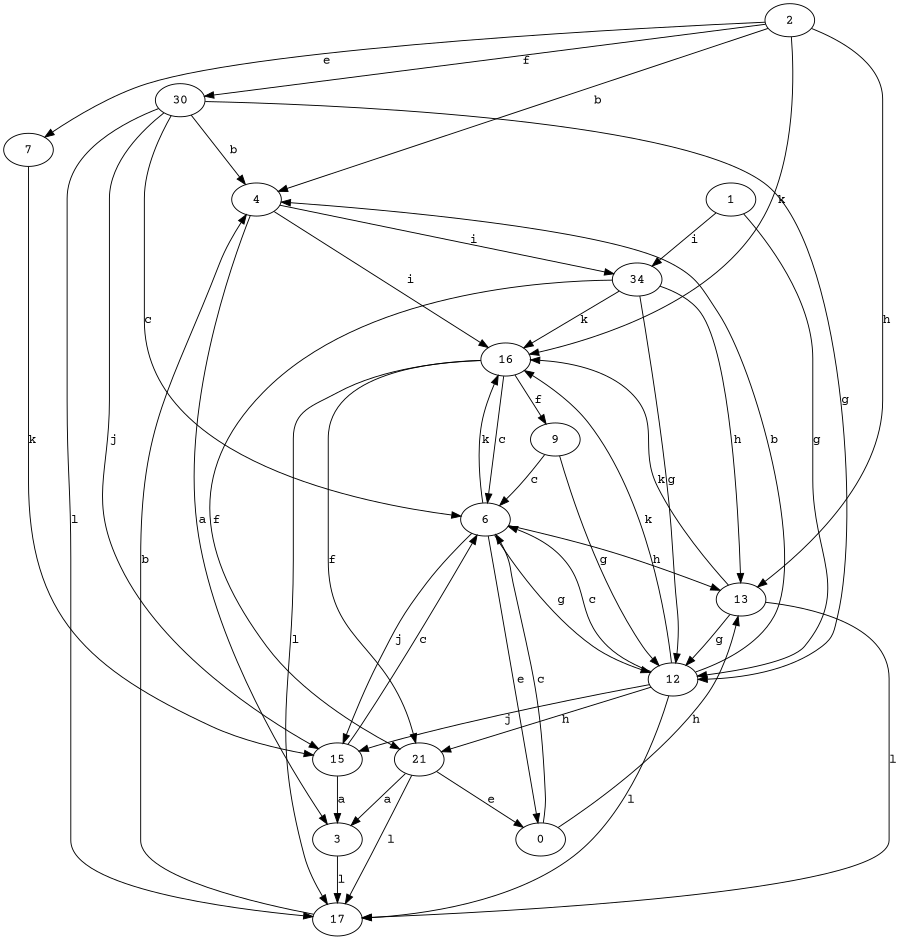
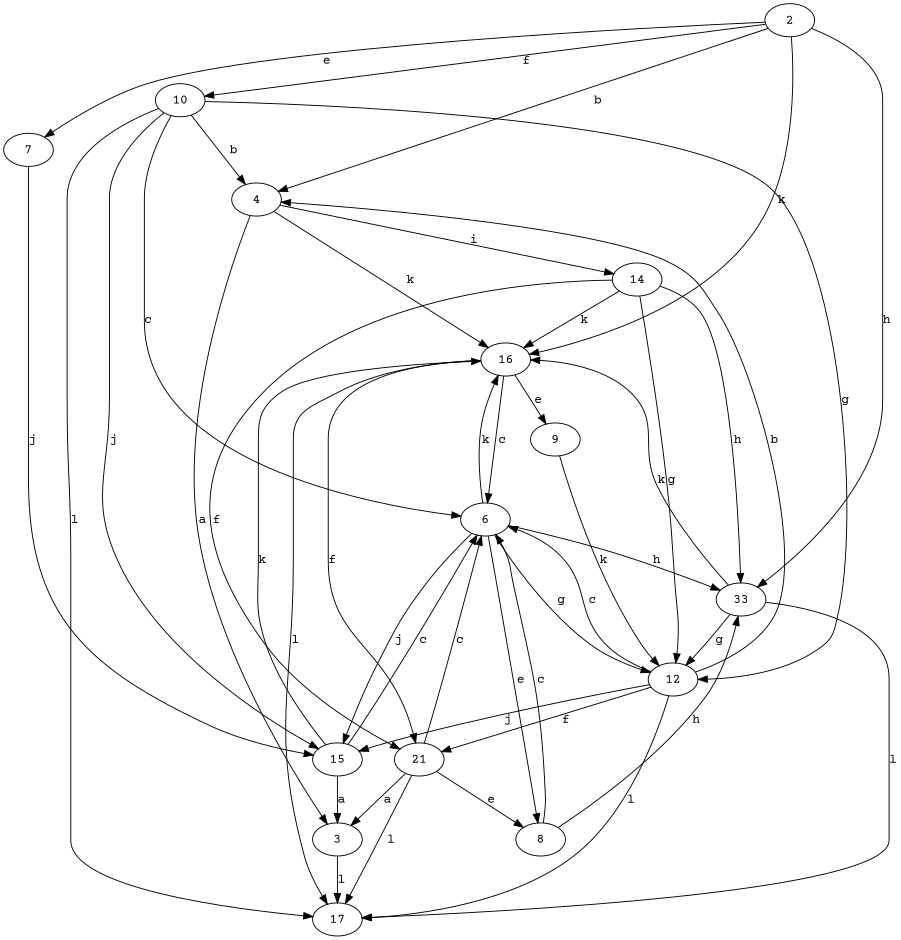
(180, 100) -> (180, 100)
(731, 200) -> none
(411, 280) -> (411, 280)
(637, 280) -> (637, 280)
(538, 399) -> (538, 399)
(33, 439) -> (33, 439)
(526, 478) -> (453, 644)
(632, 503) -> (258, 476)
(604, 559) -> (604, 559)
(741, 599) -> (741, 599)
(141, 619) -> none
(566, 719) -> (566, 719)
(541, 839) -> (541, 839)
